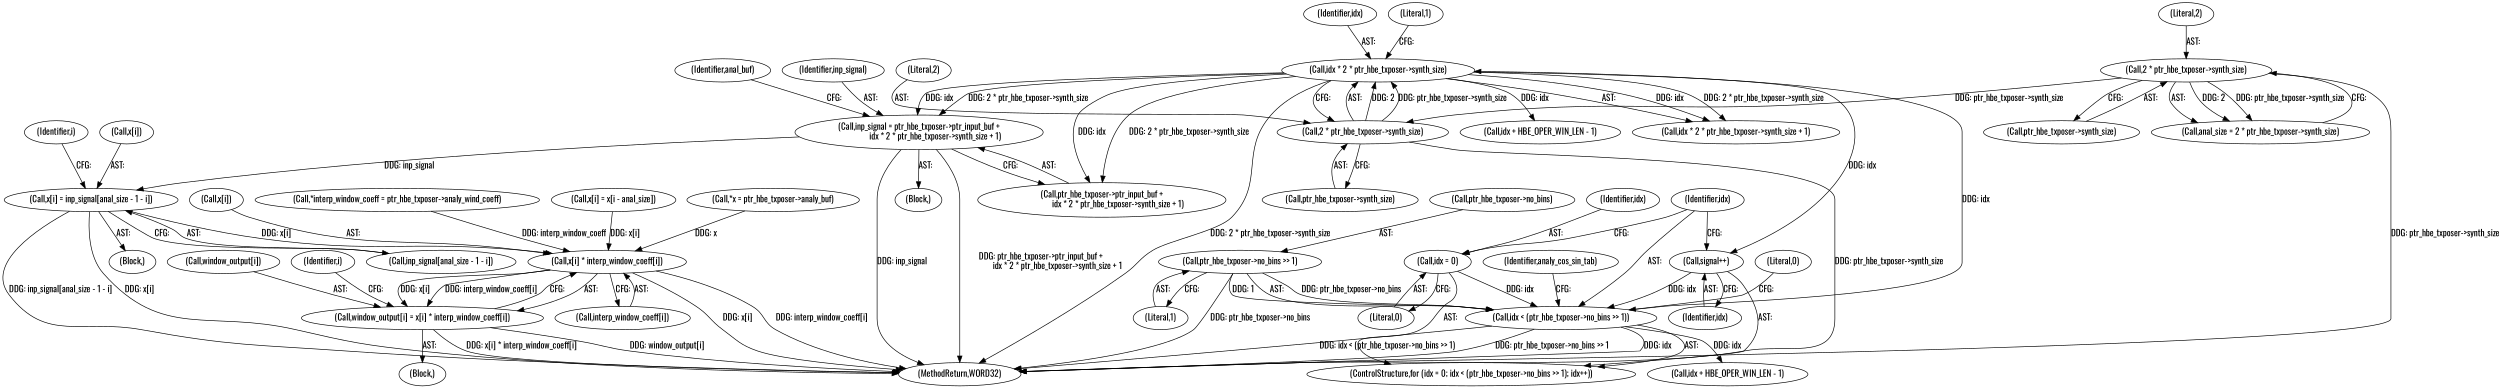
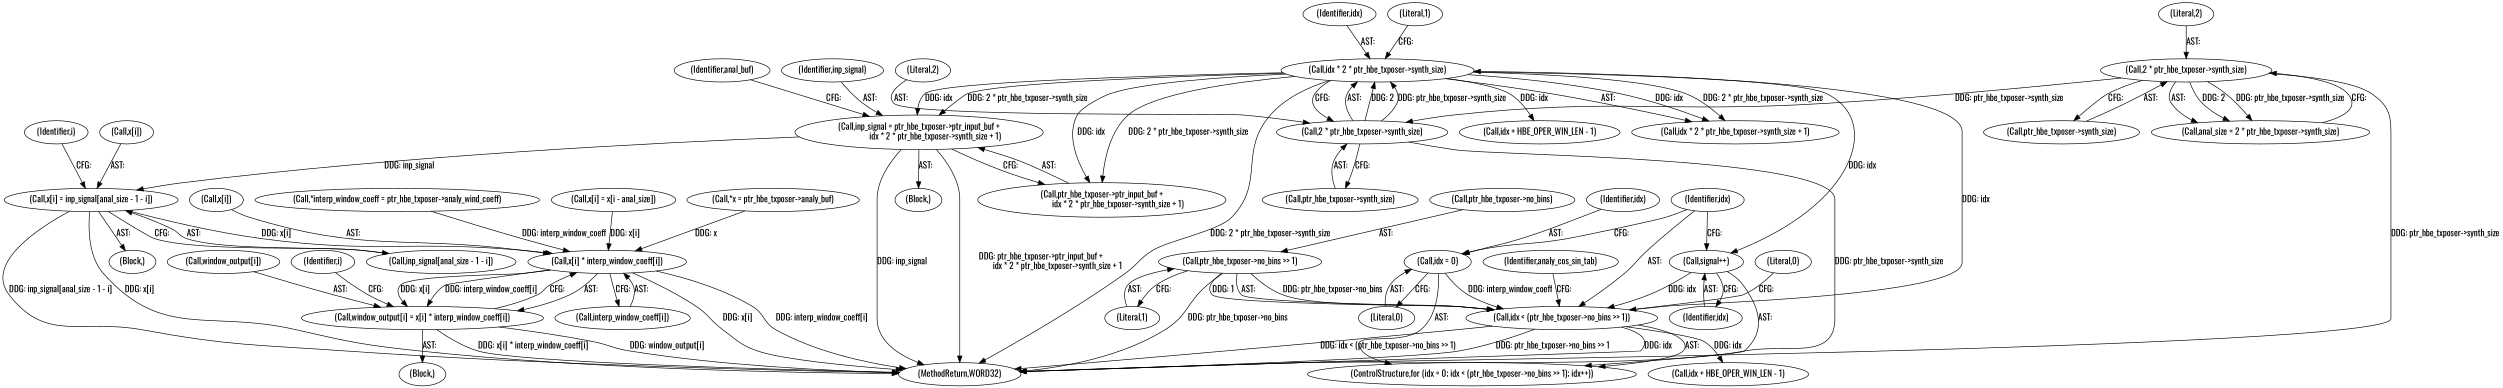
(1520, 290) -> (1510, 290)
